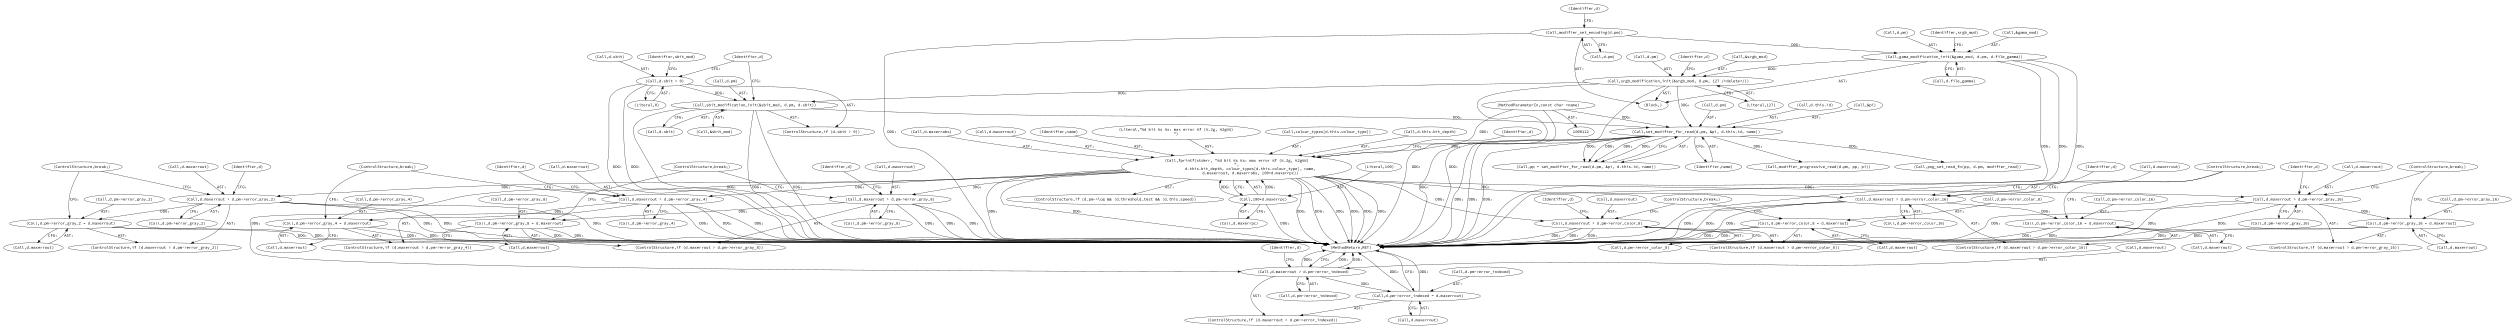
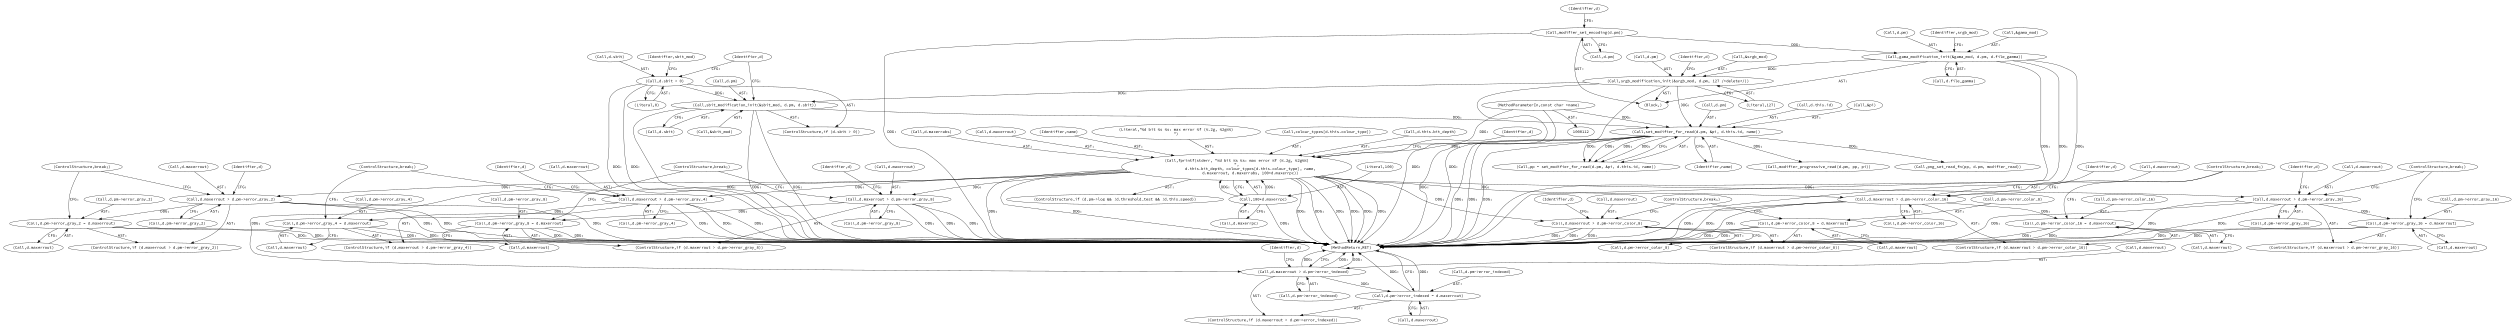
(717, 114) -> (729, 118)
